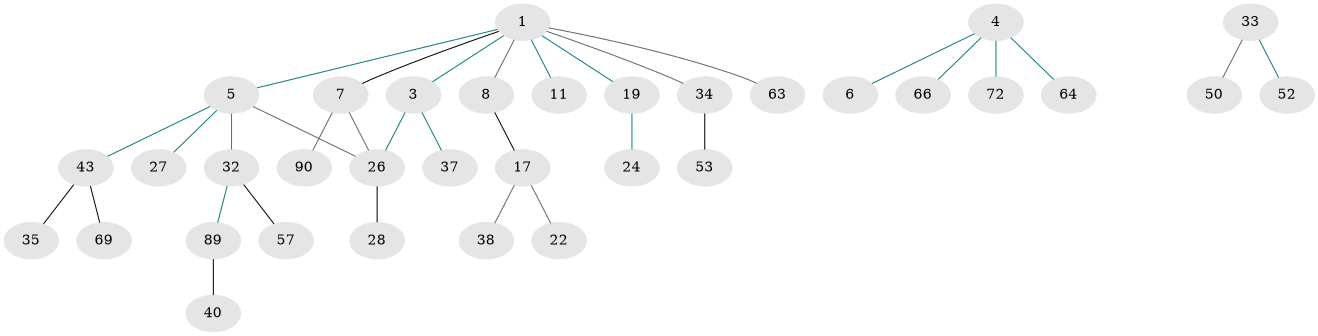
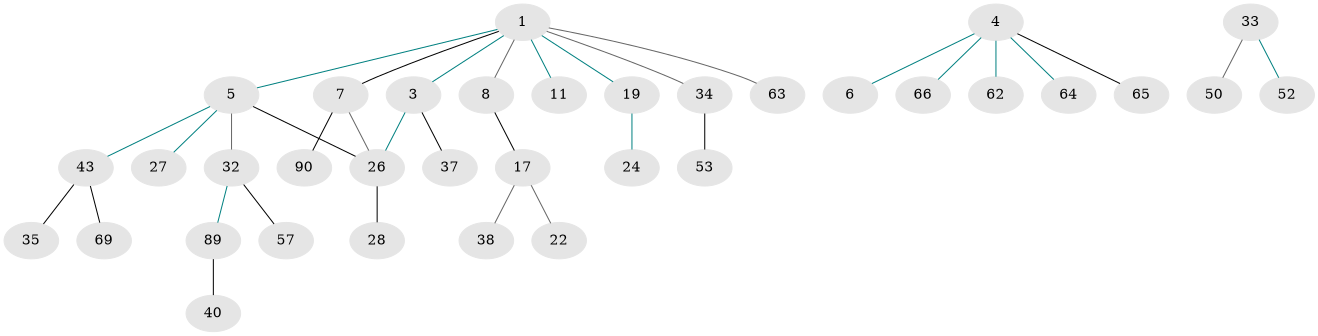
(996, 95) -> (996, 95)
none -> (1142, 95)
(304, 131) -> (304, 131)
(323, 131) -> (323, 131)
(432, 131) -> (432, 131)
